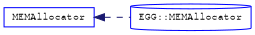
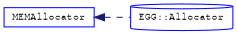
(191, 17) -> (182, 17)
